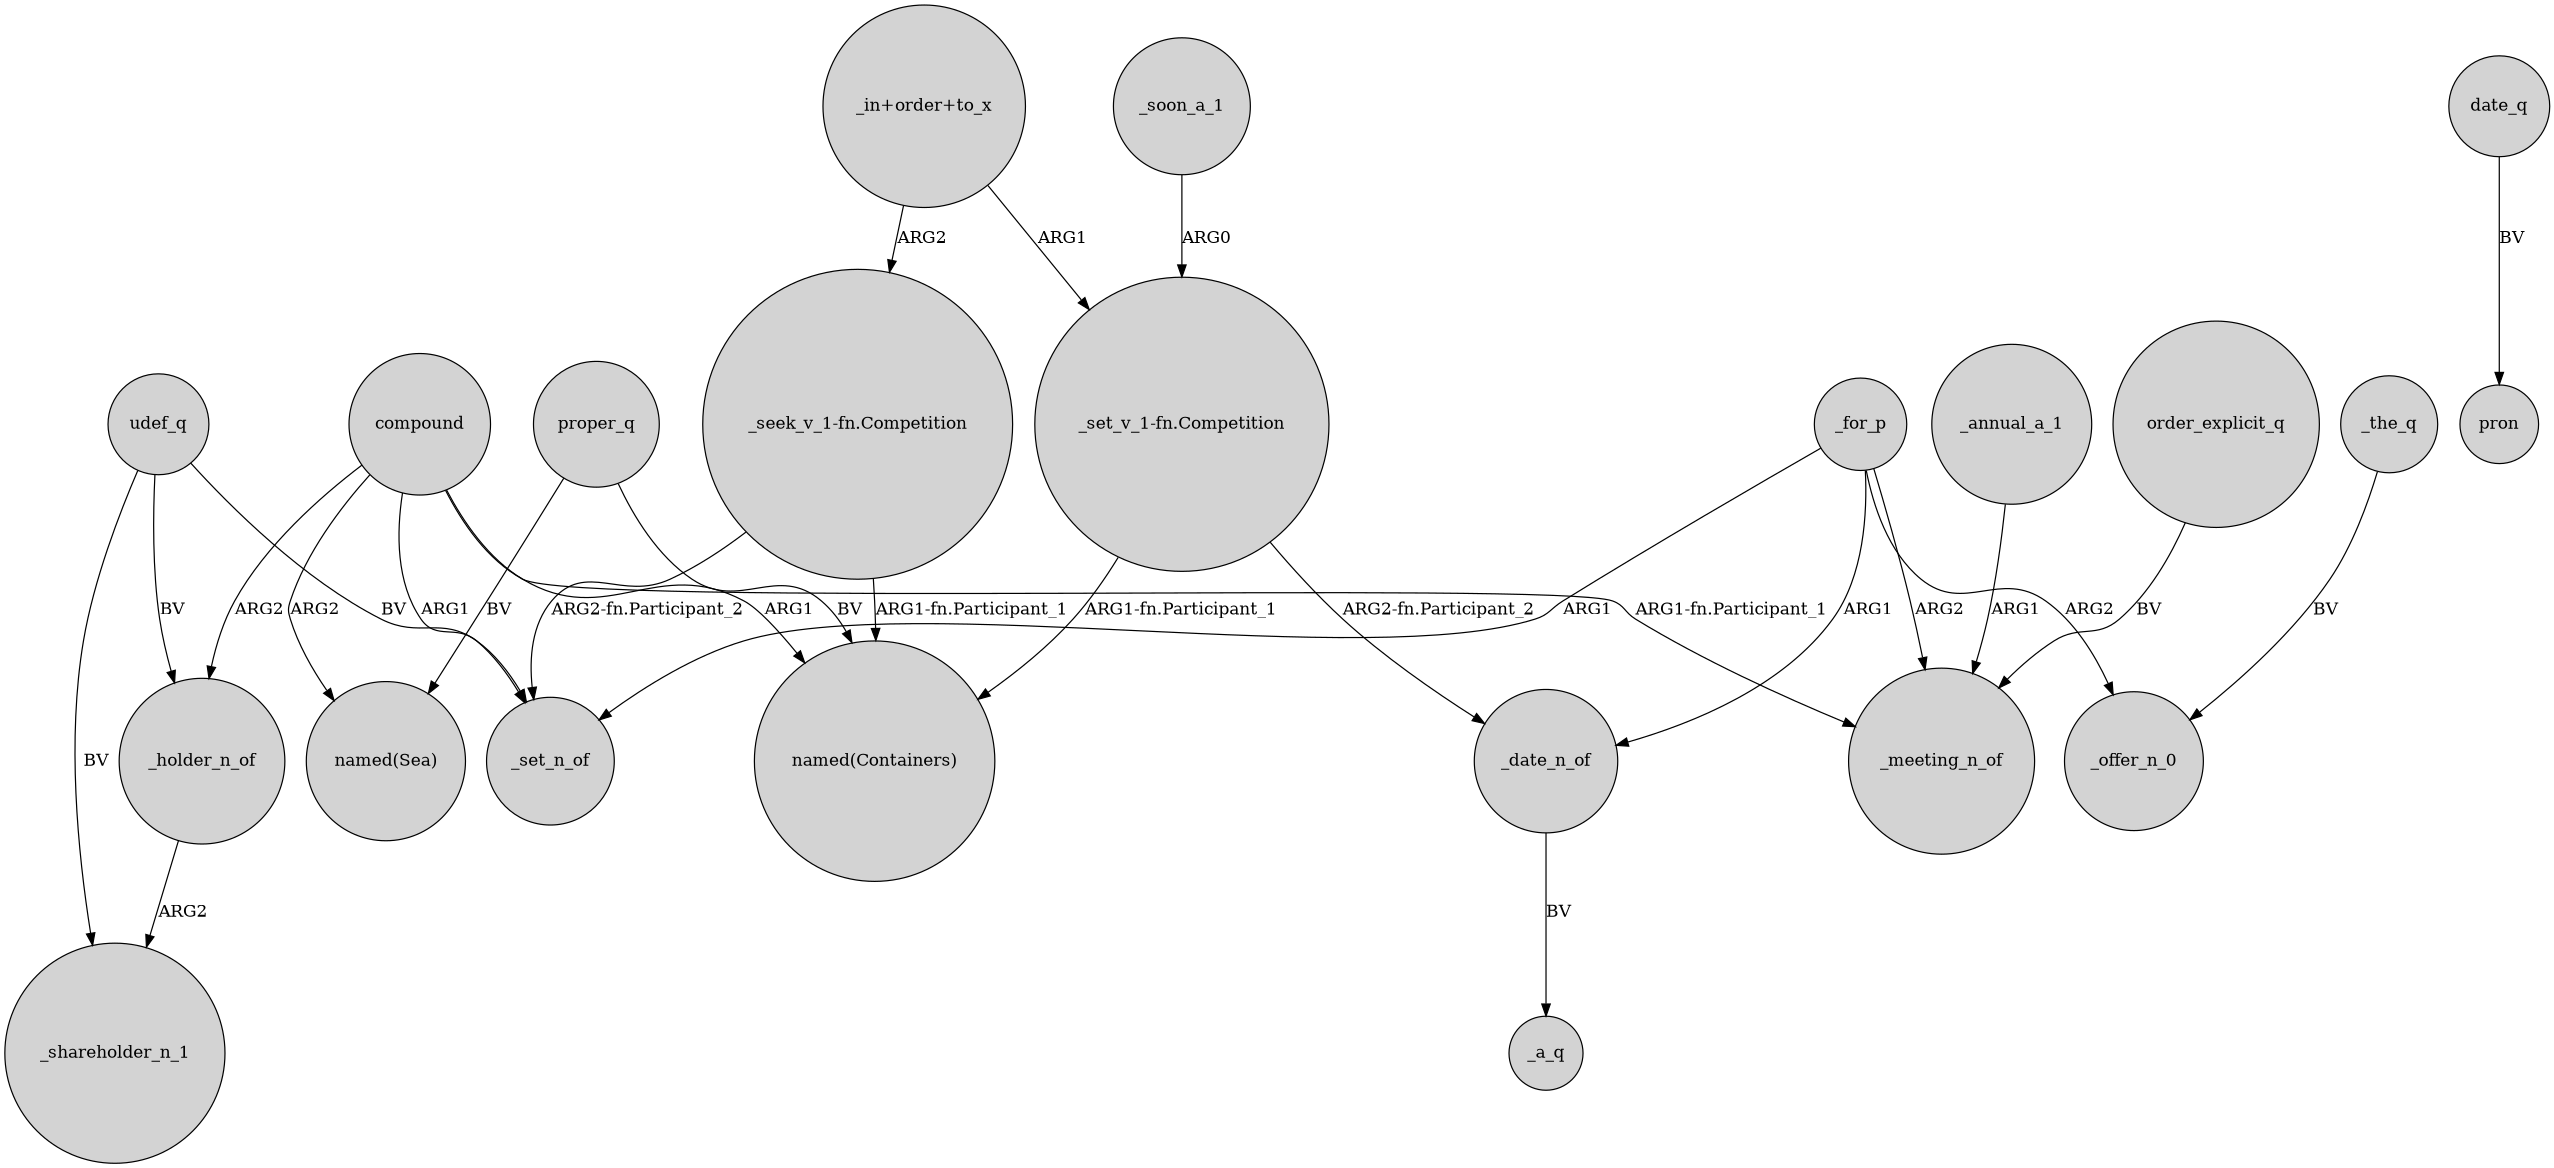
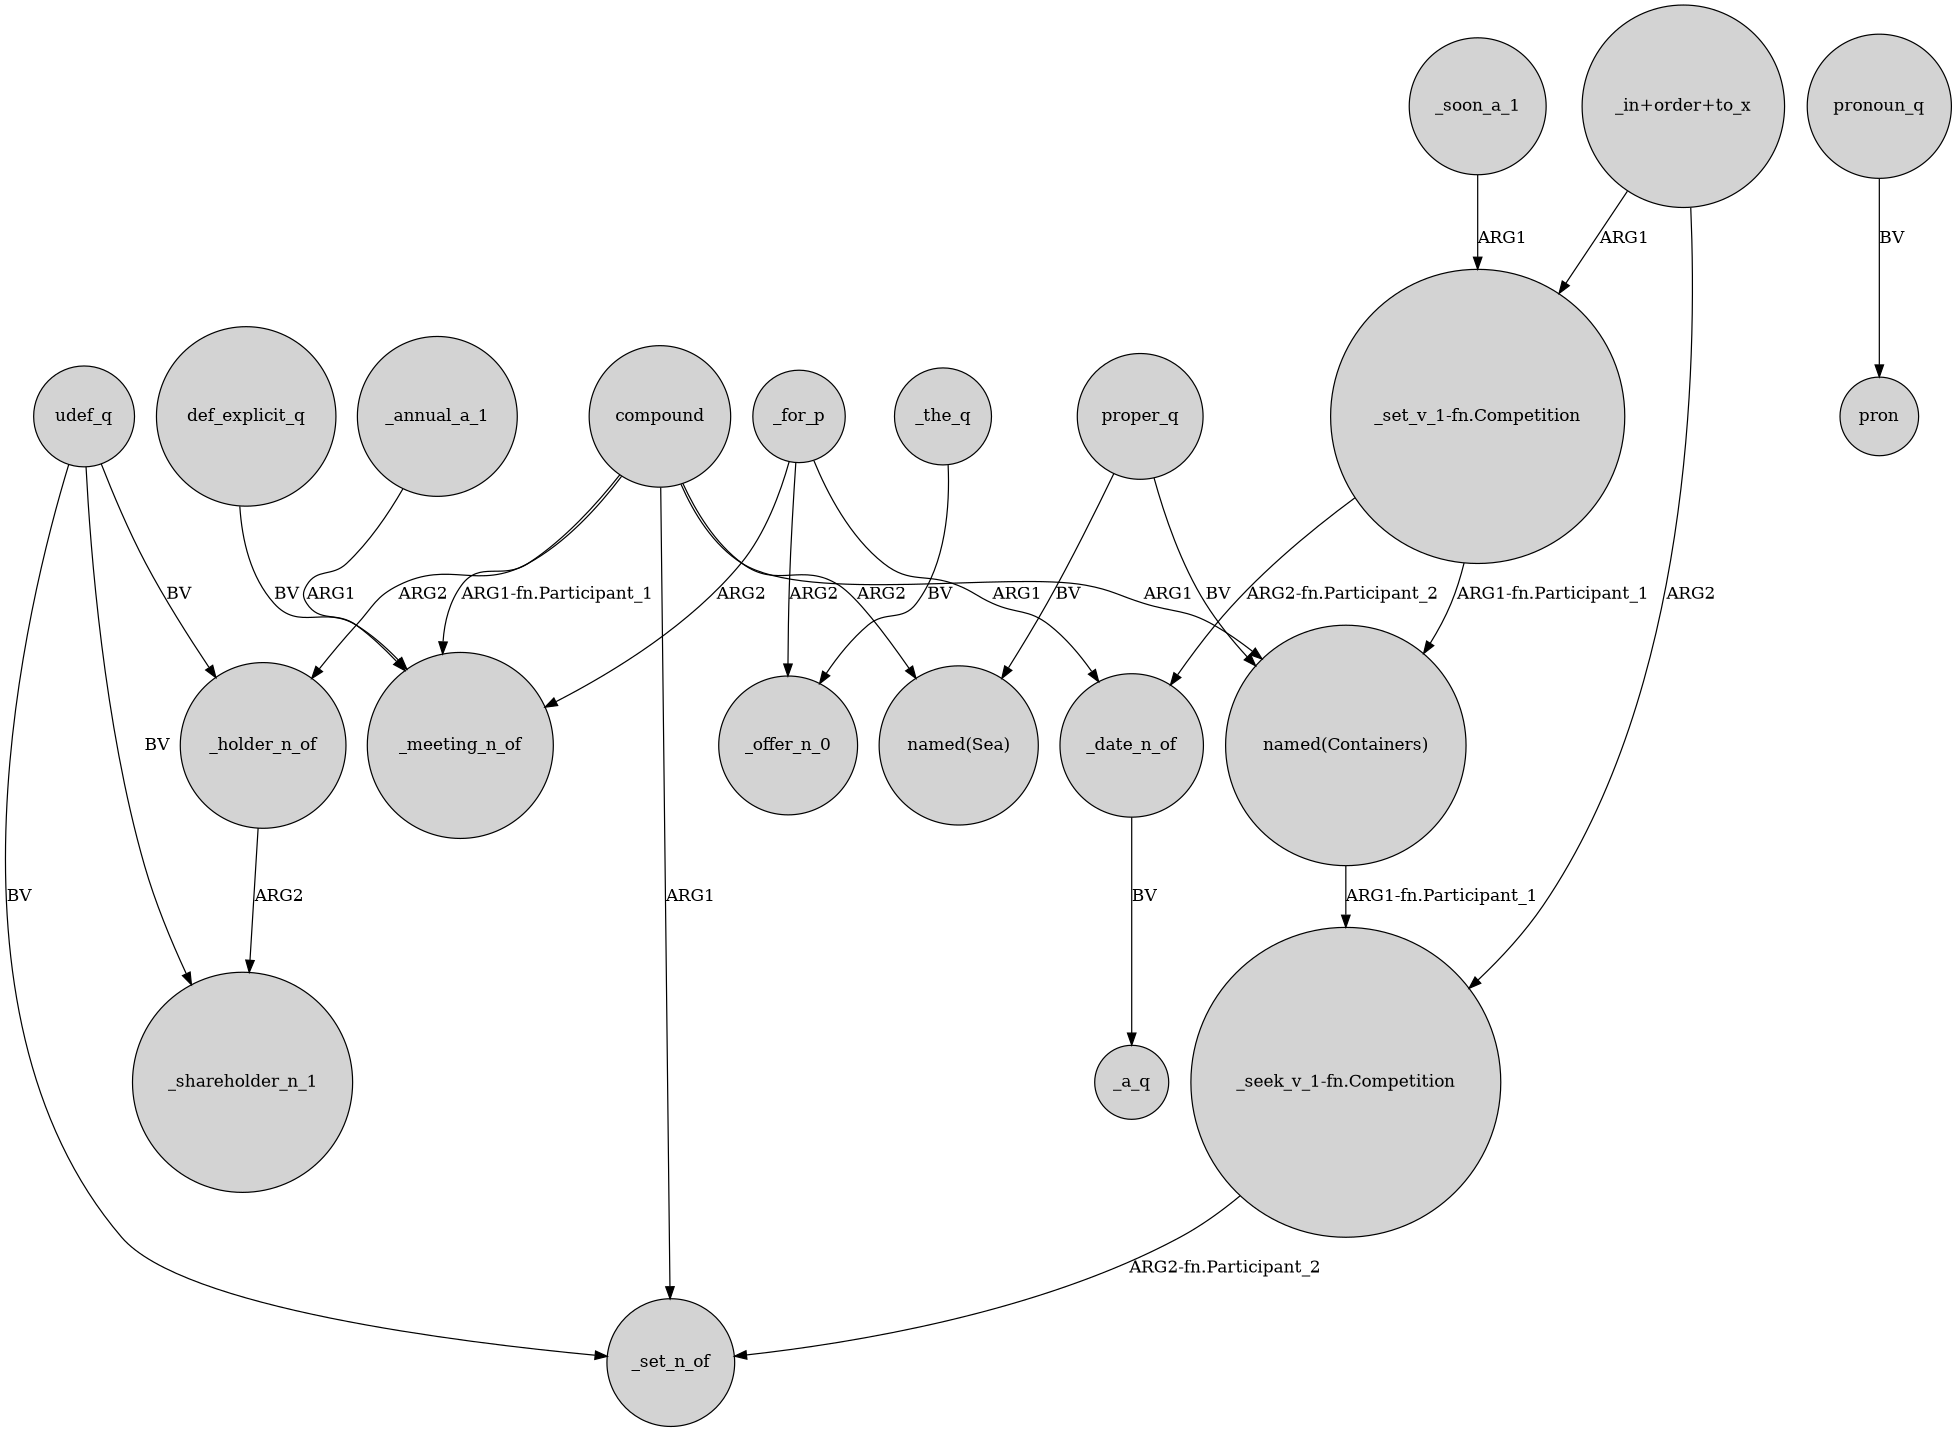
(2499, 106) -> (1879, 106)
(1207, 239) -> (1502, 239)
(2216, 424) -> (246, 416)
(875, 603) -> (1346, 890)
(1229, 635) -> none
